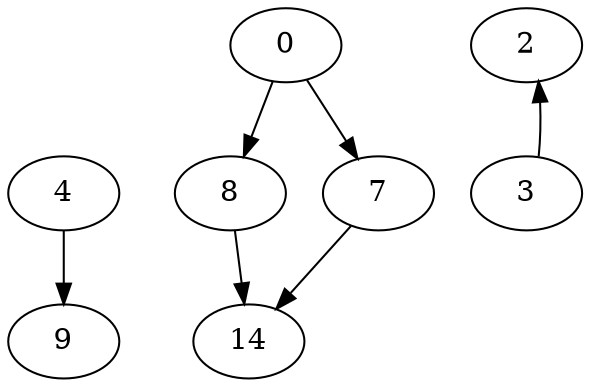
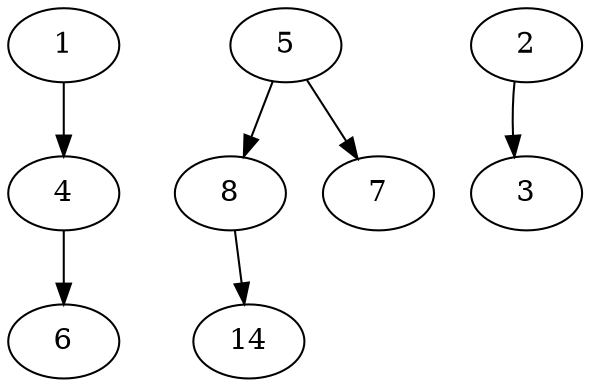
none -> (64, 45)
(286, 45) -> (286, 45)
(540, 129) -> (513, 109)
(321, 259) -> none
(64, 341) -> (64, 341)
